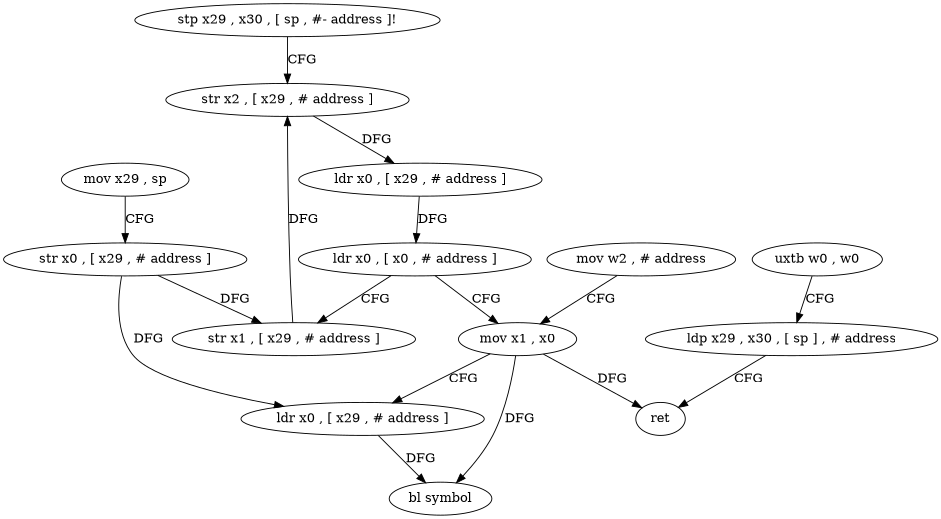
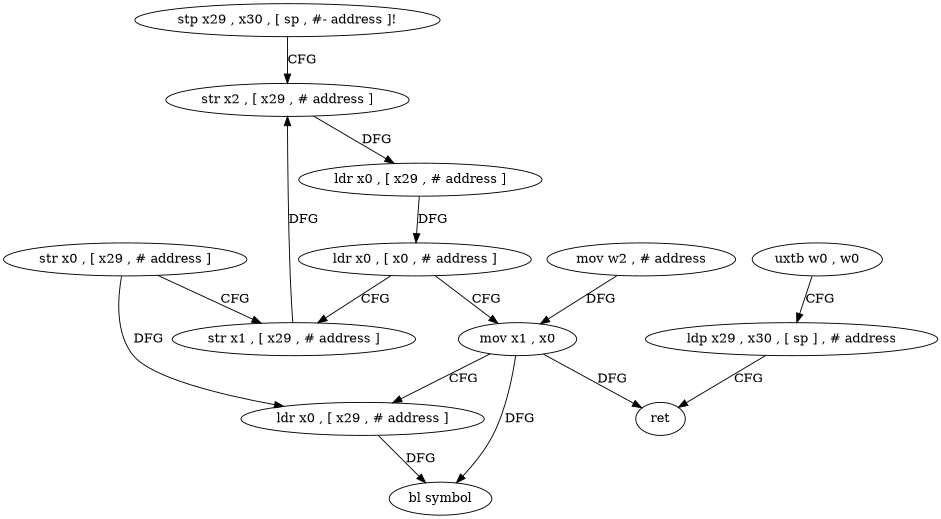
(125, 180) -> none
(235, 299) -> (235, 299)
(601, 299) -> (601, 299)
